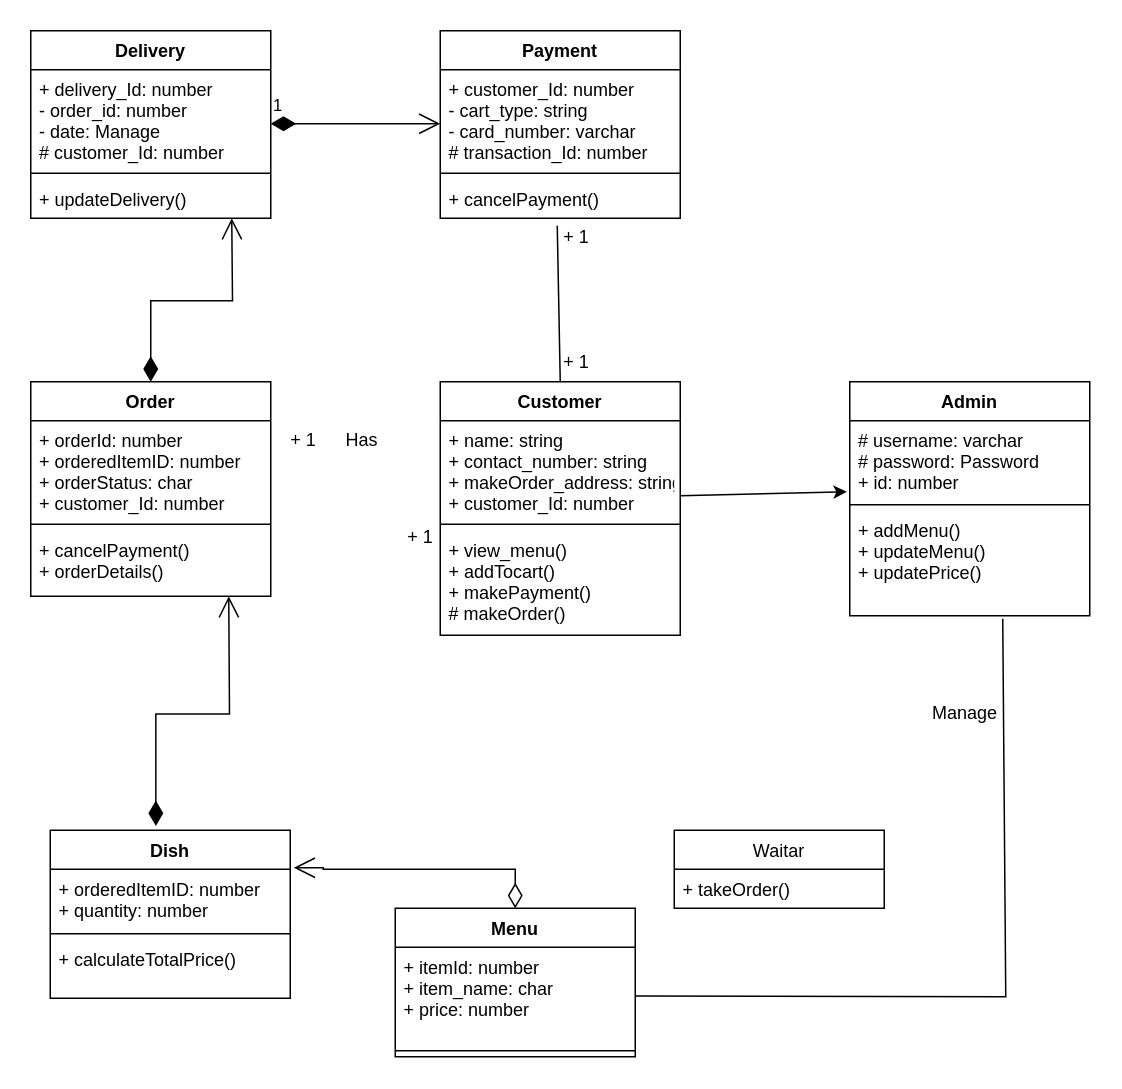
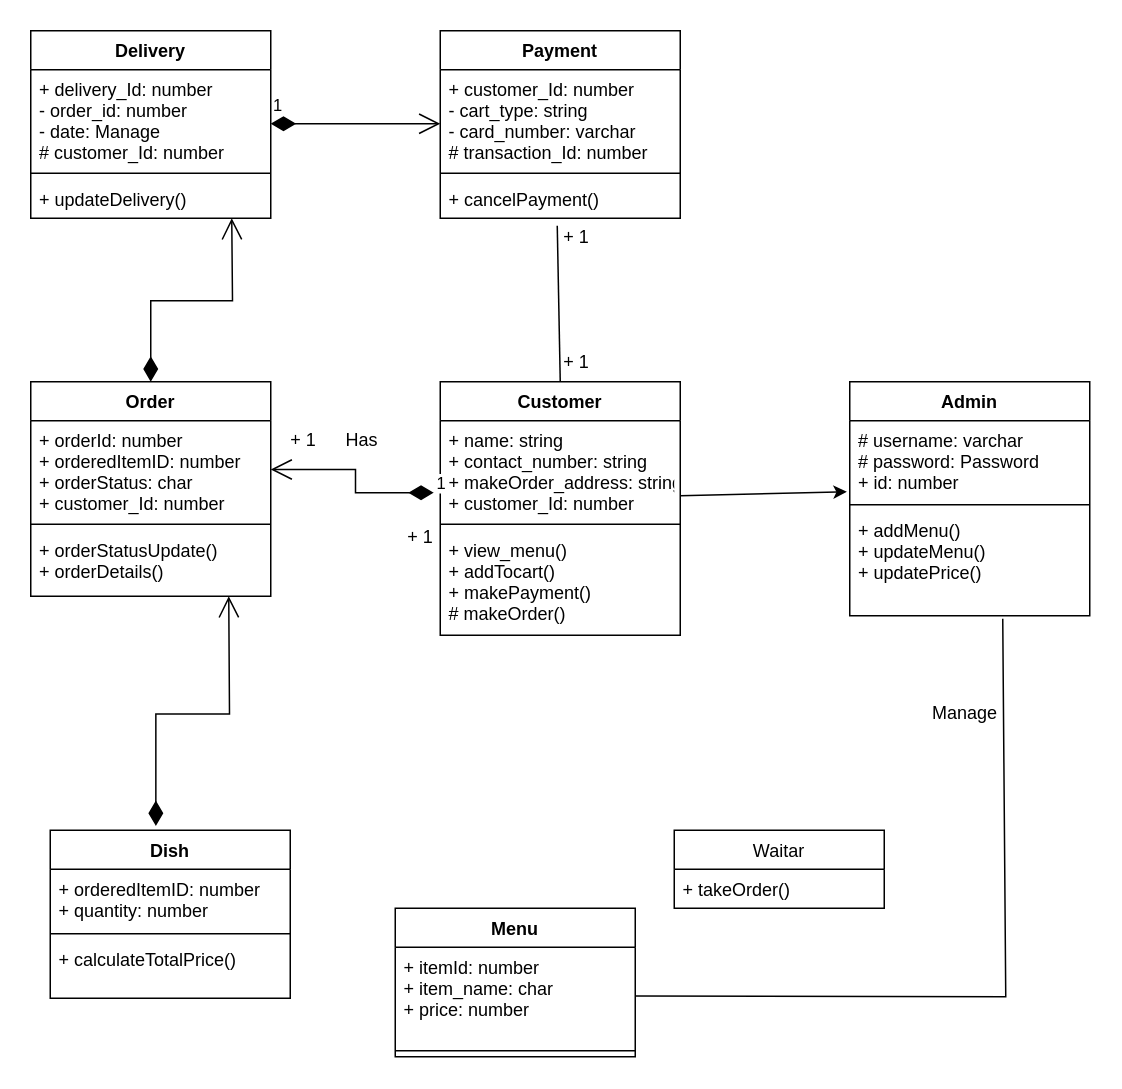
none -> (353, 470)
(120, 551) -> (143, 551)
(413, 869) -> none
